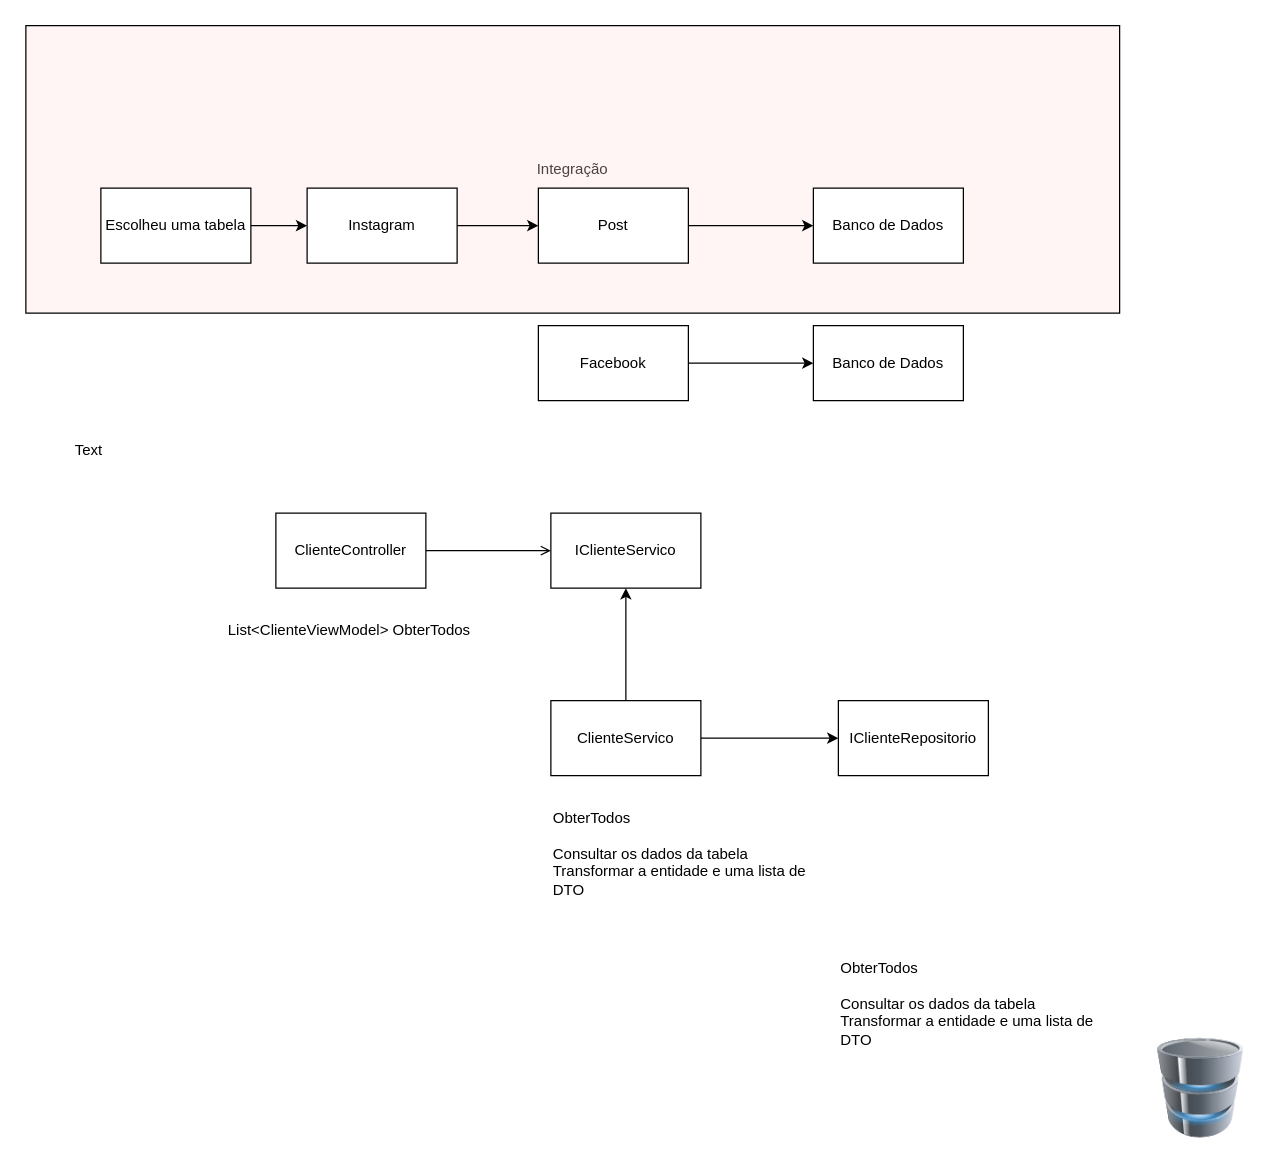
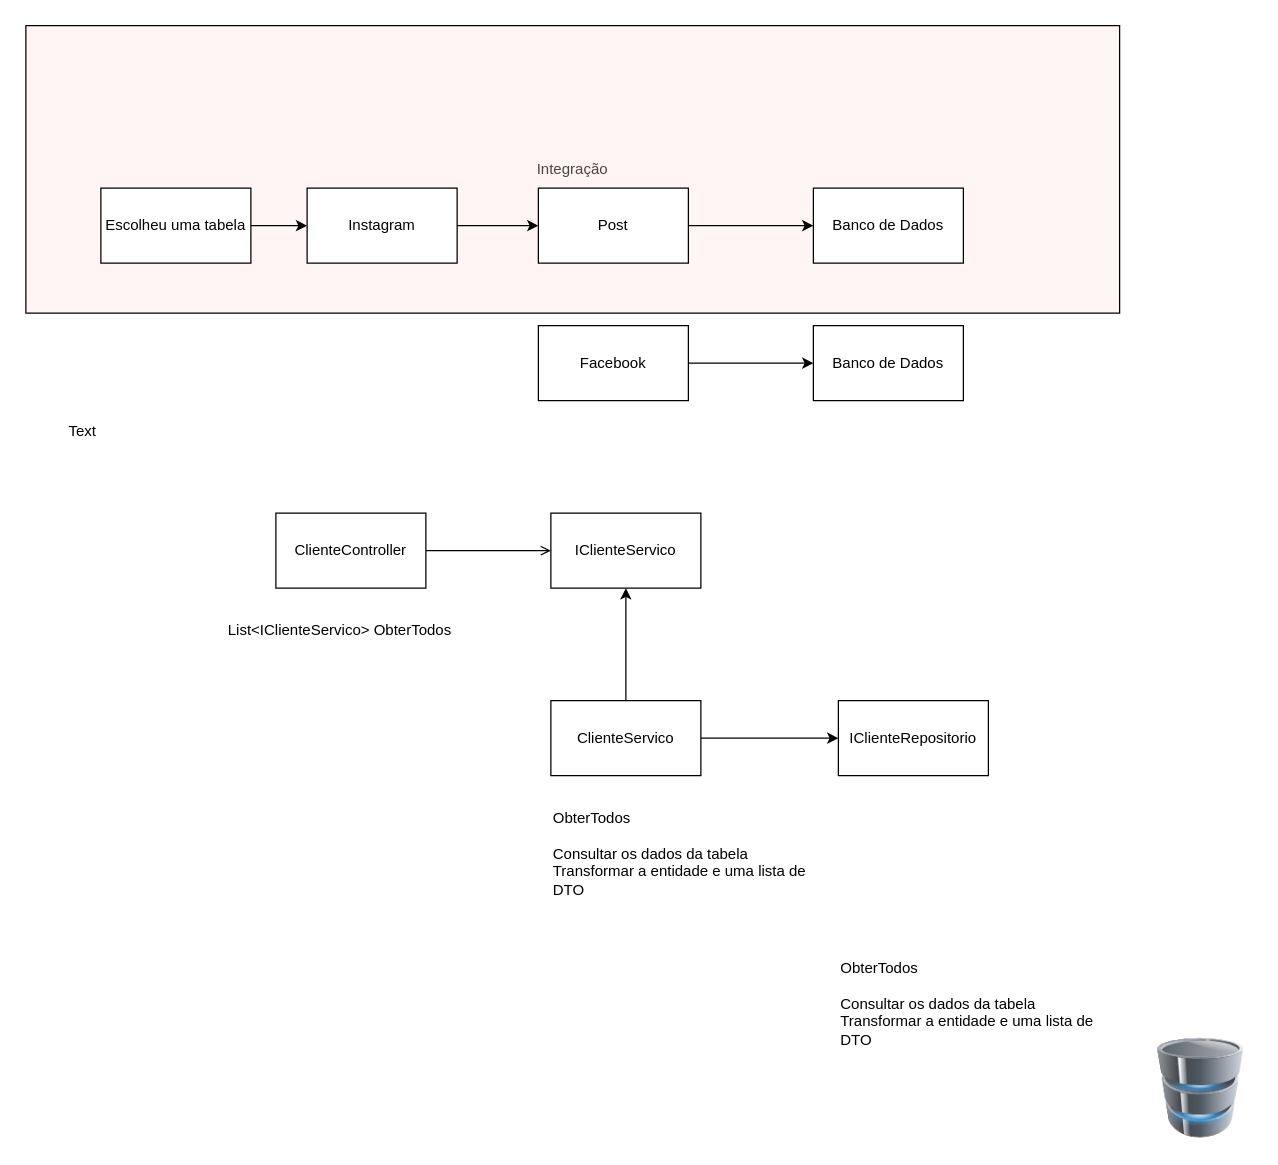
(88, 451) -> (82, 432)
(355, 631) -> (353, 631)
